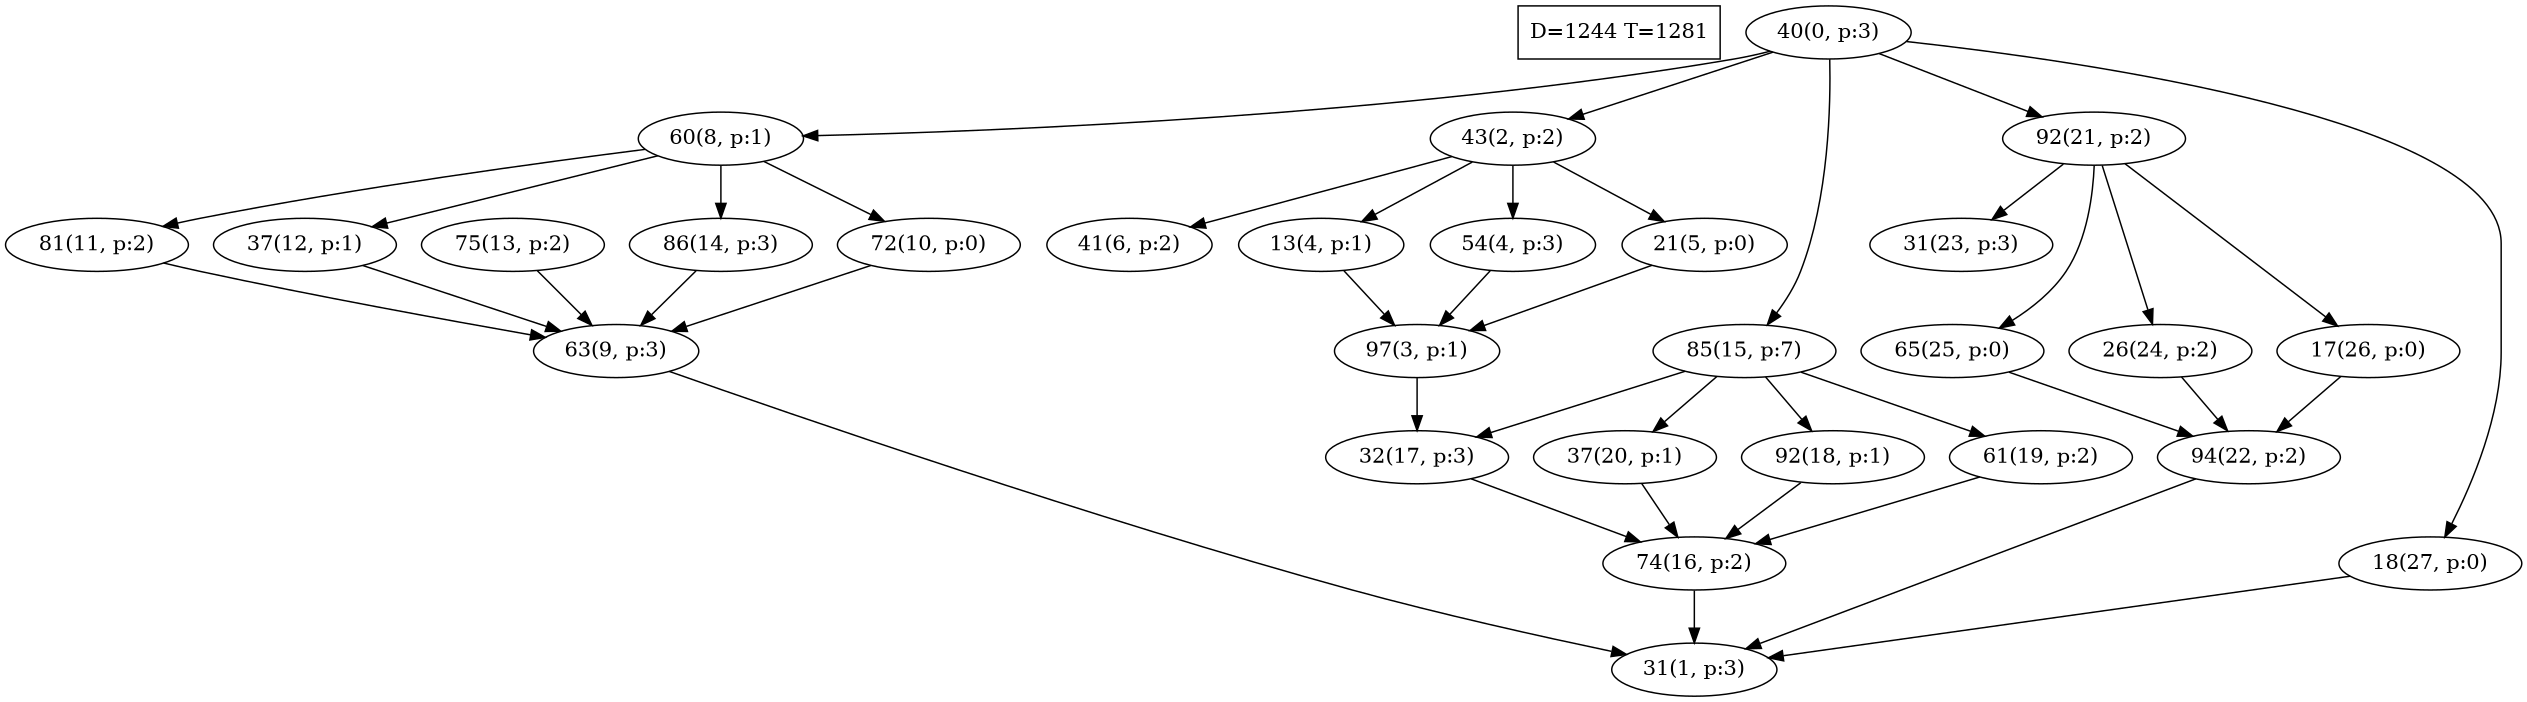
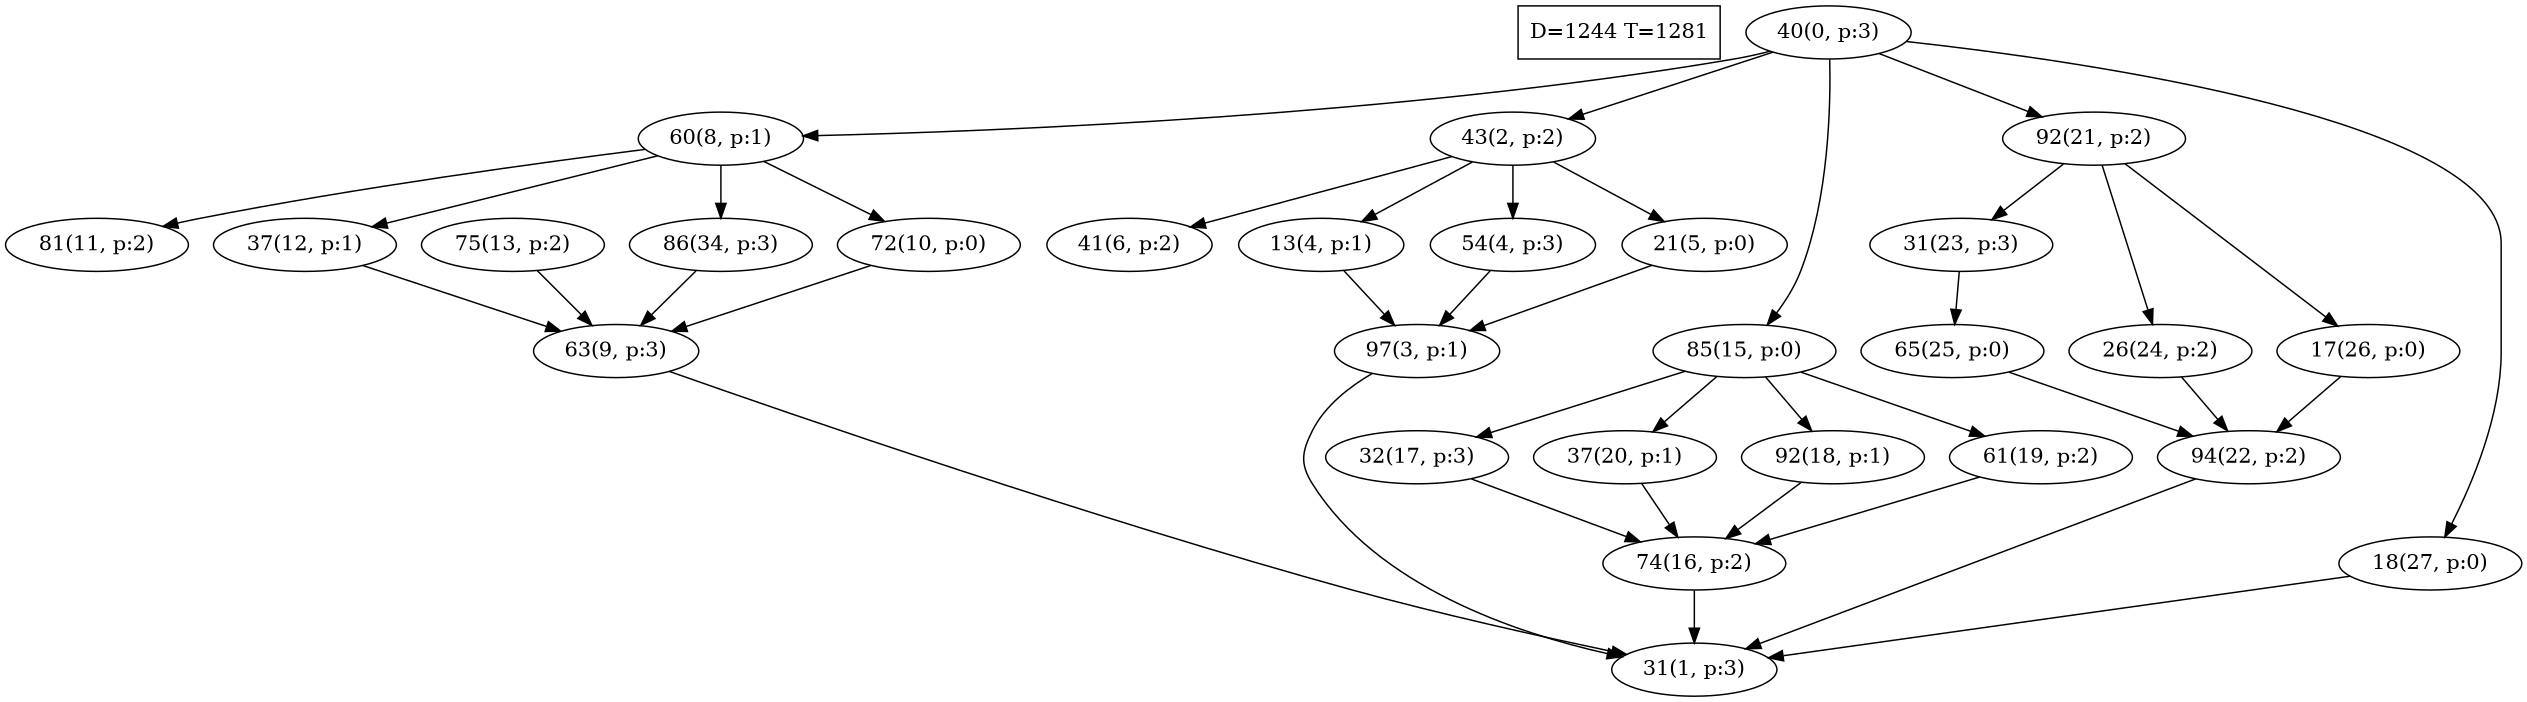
(721, 245) -> (721, 245)
(2075, 255) -> (1958, 291)
(347, 301) -> none
(1744, 351) -> (1744, 351)
(1417, 397) -> (1384, 559)
